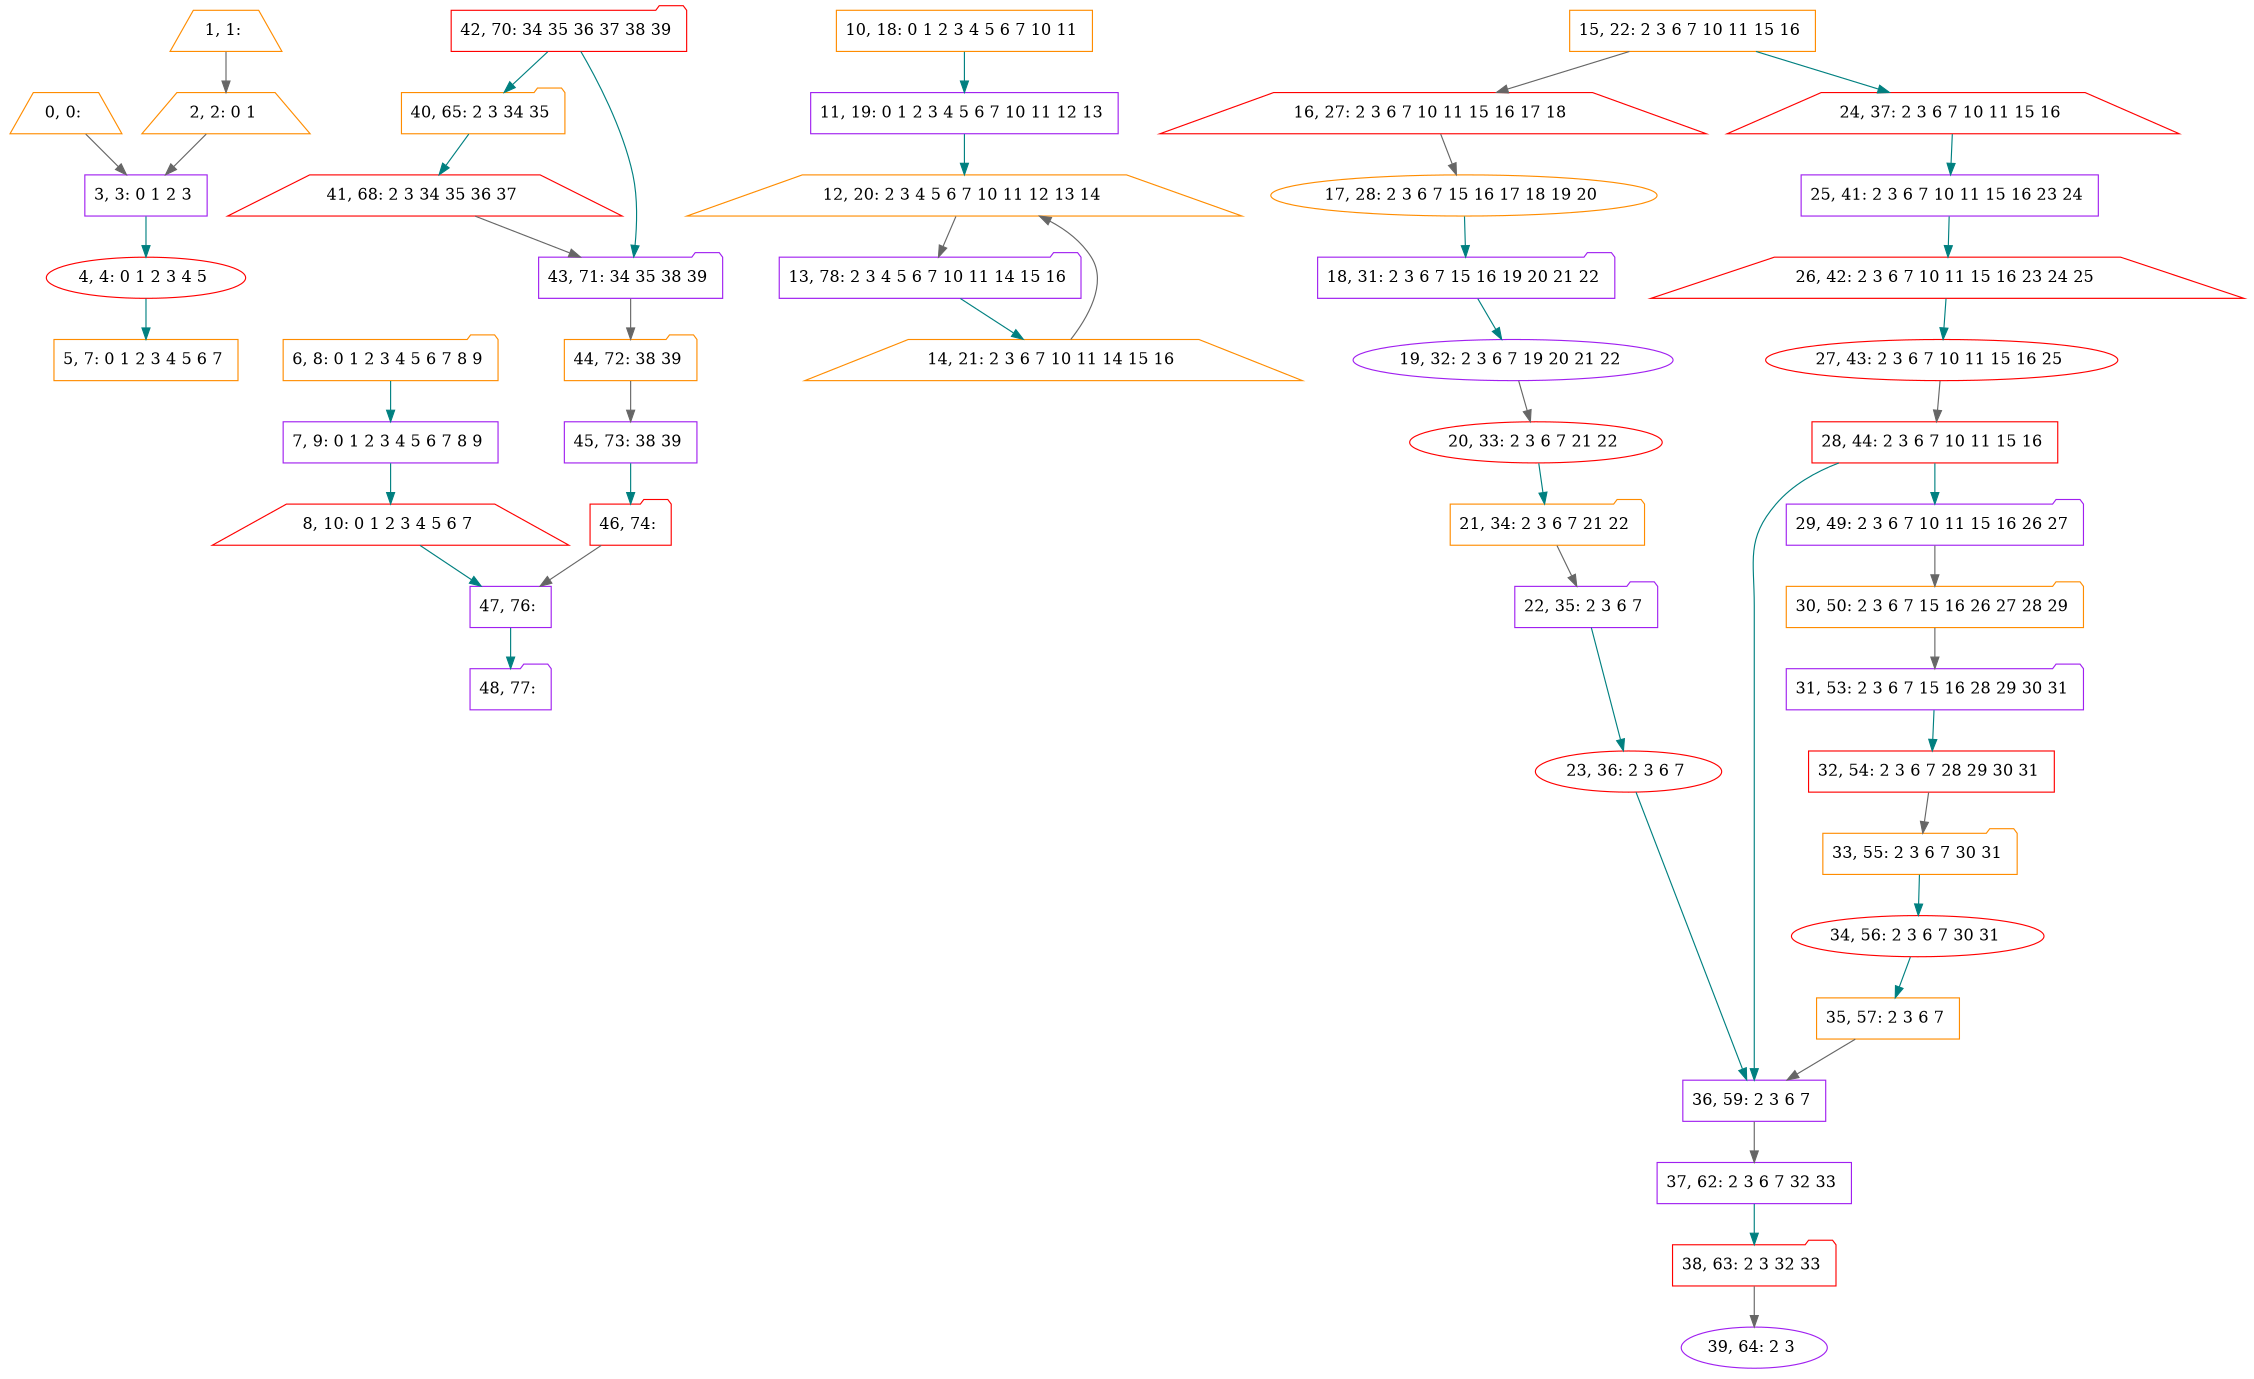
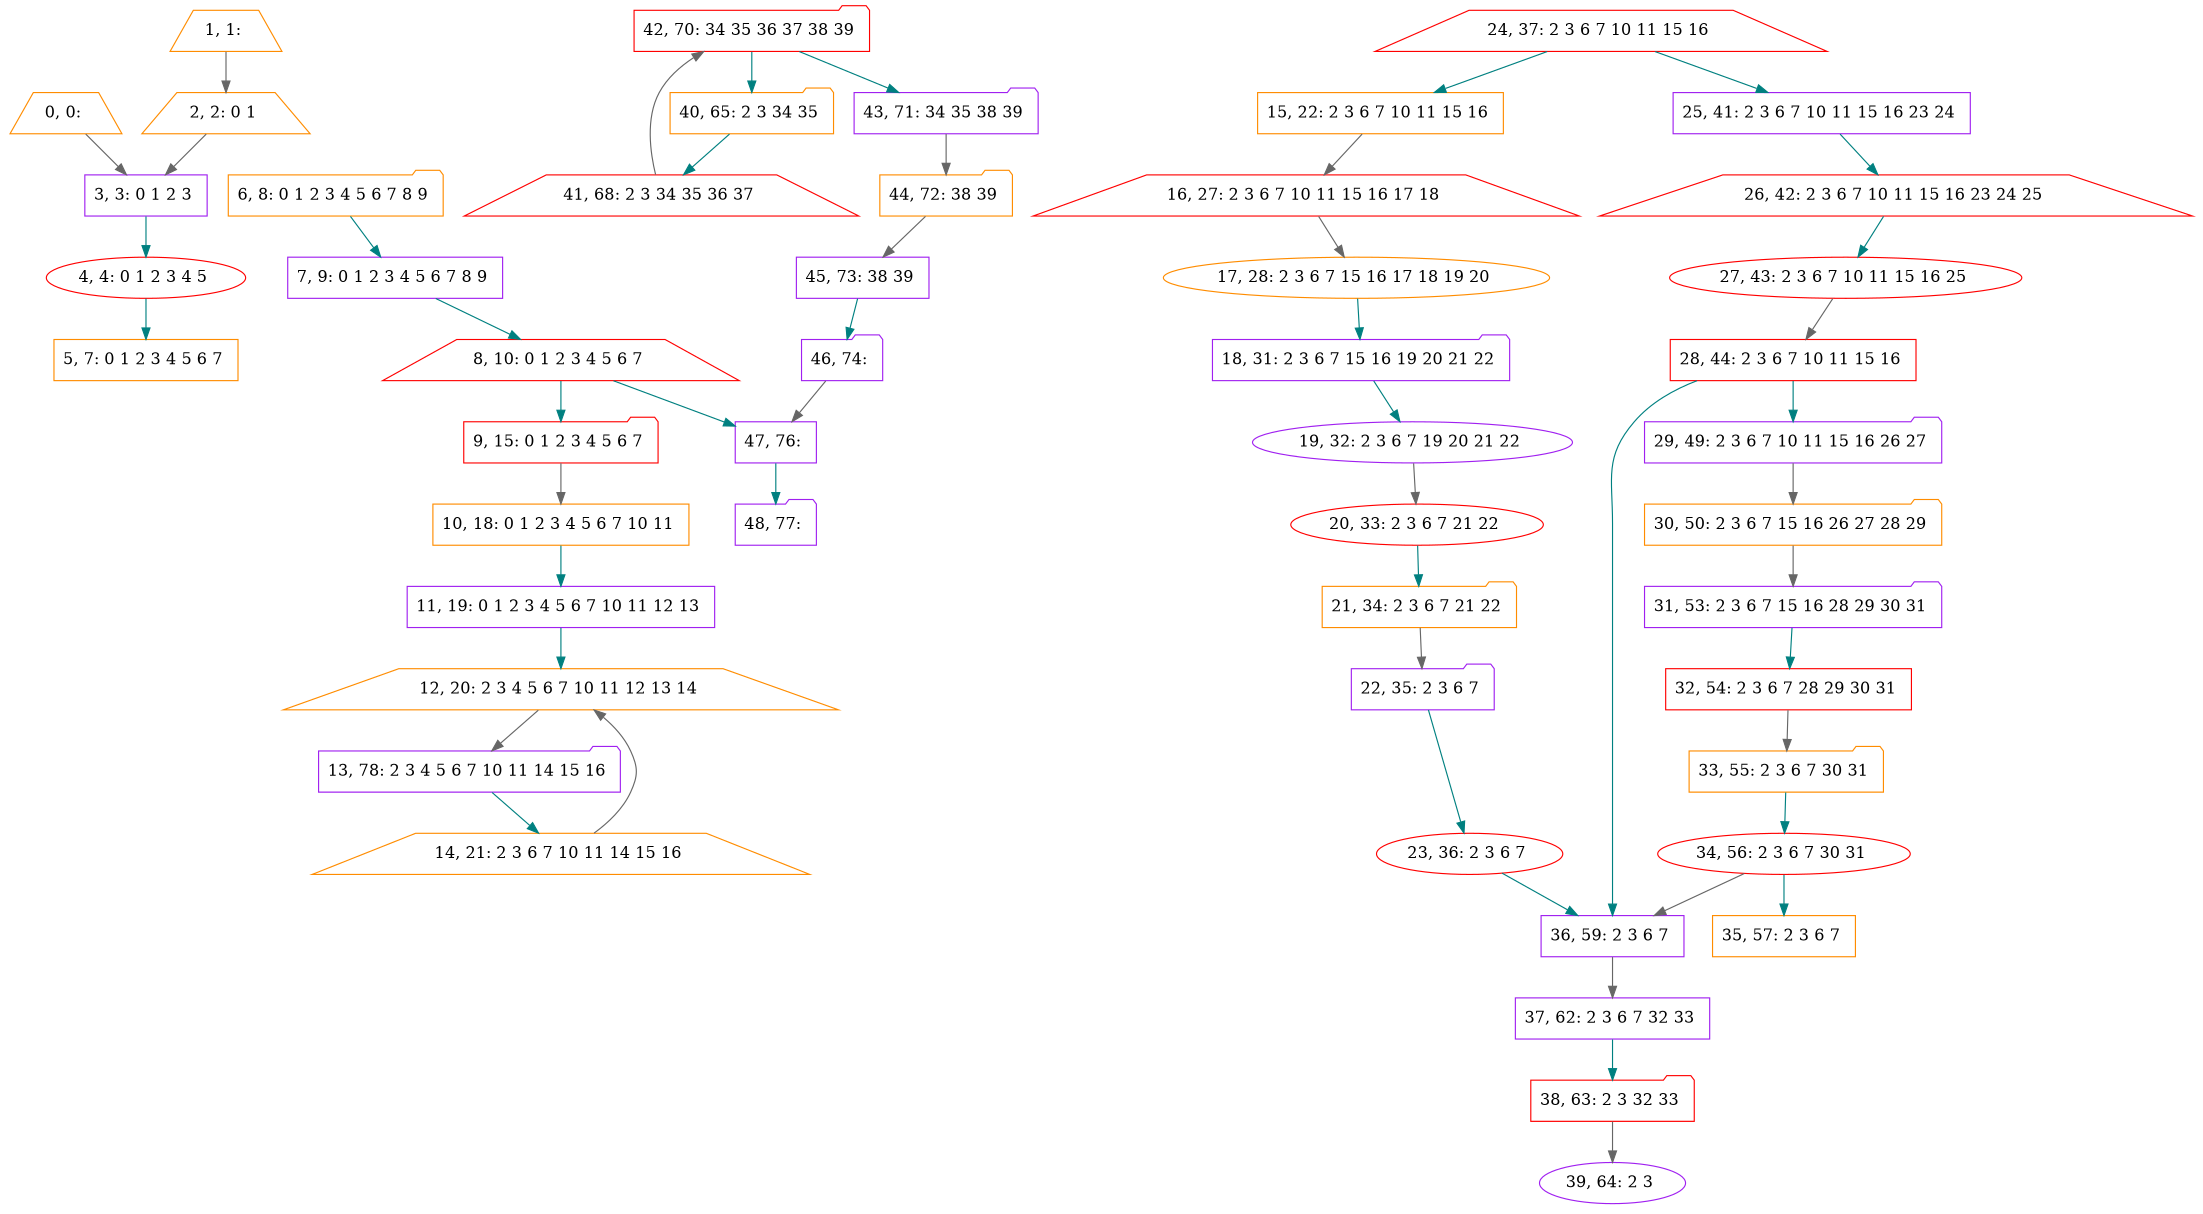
(1817, 70) -> (1496, 70)
(522, 235) -> (653, 109)
none -> (561, 442)
(631, 525) -> (842, 360)
(1826, 1057) -> (1704, 892)
